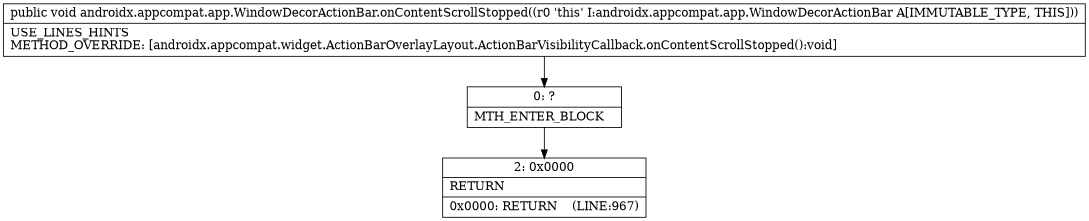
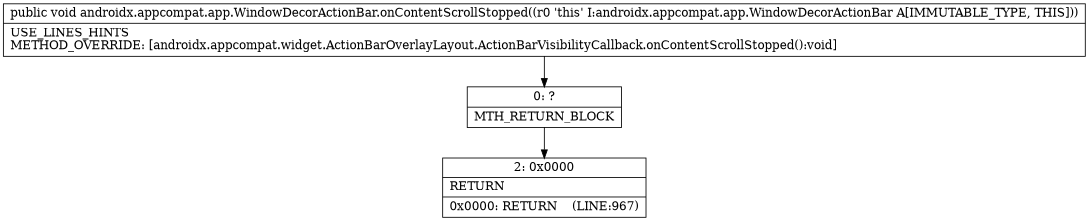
(539, 117) -> (544, 117)
